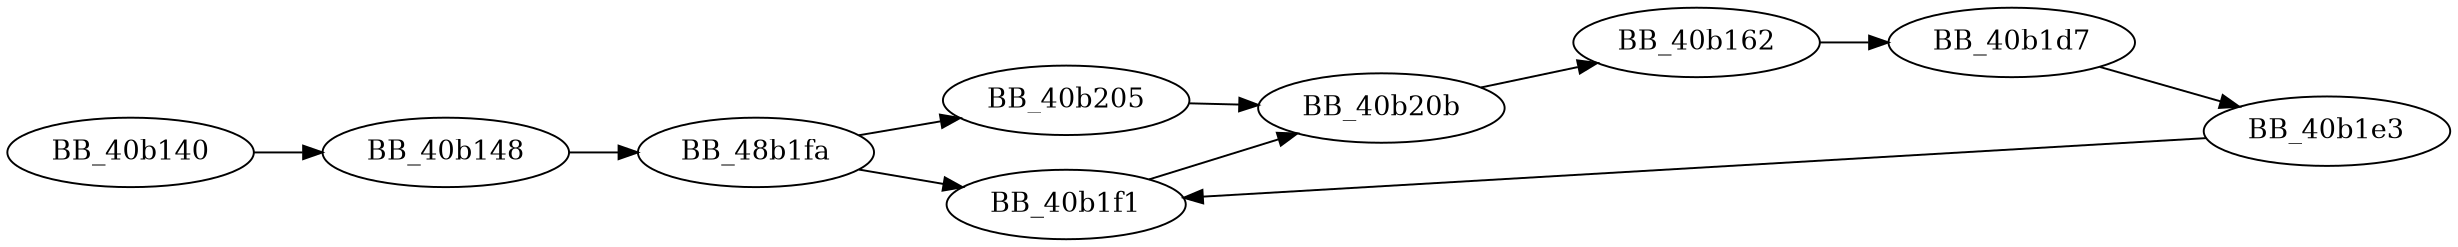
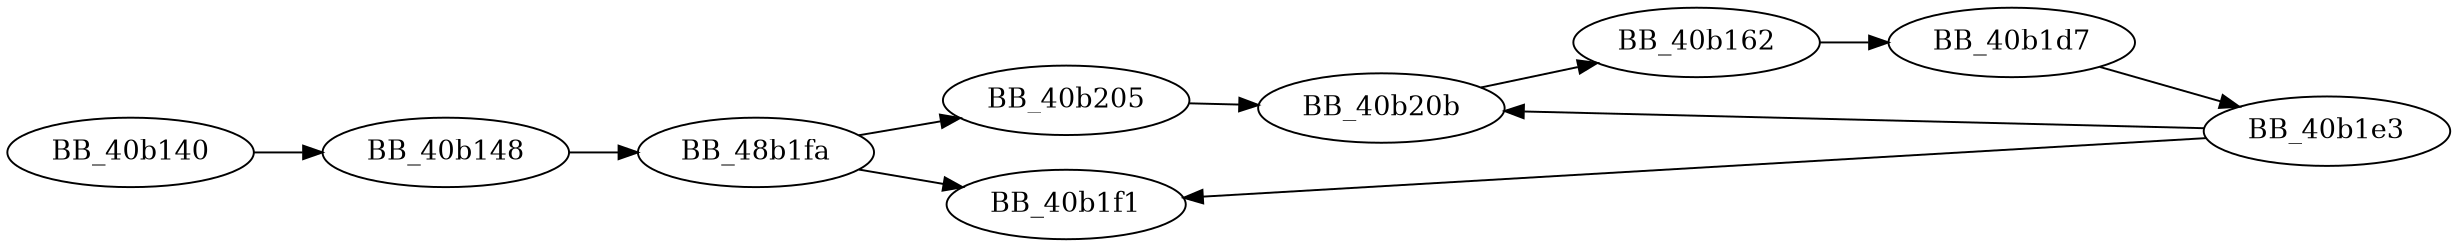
(1214, 159) -> (1864, 120)
